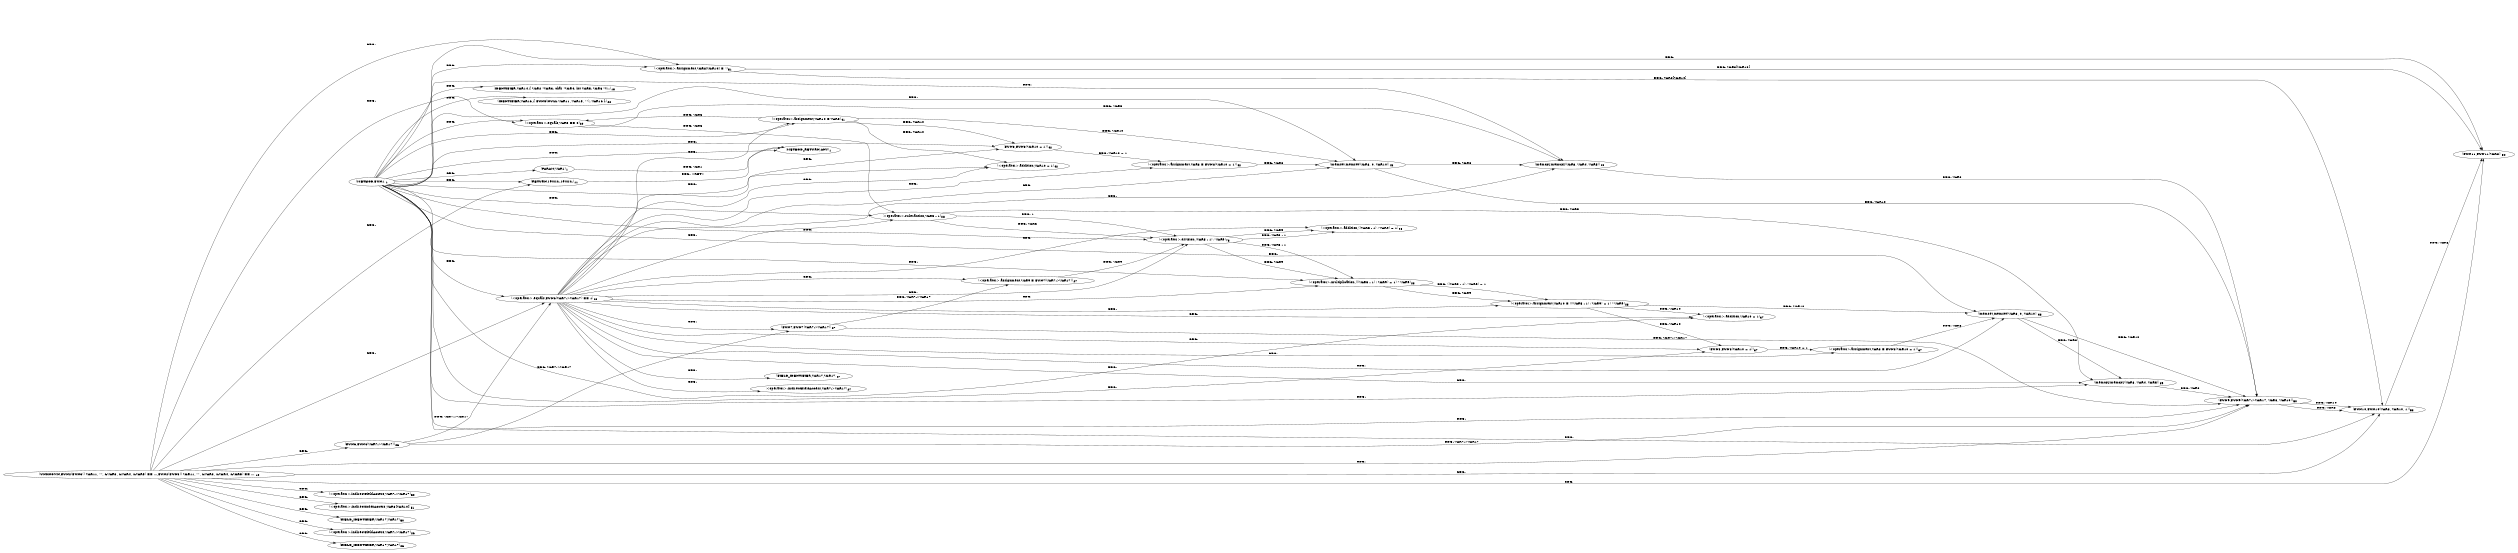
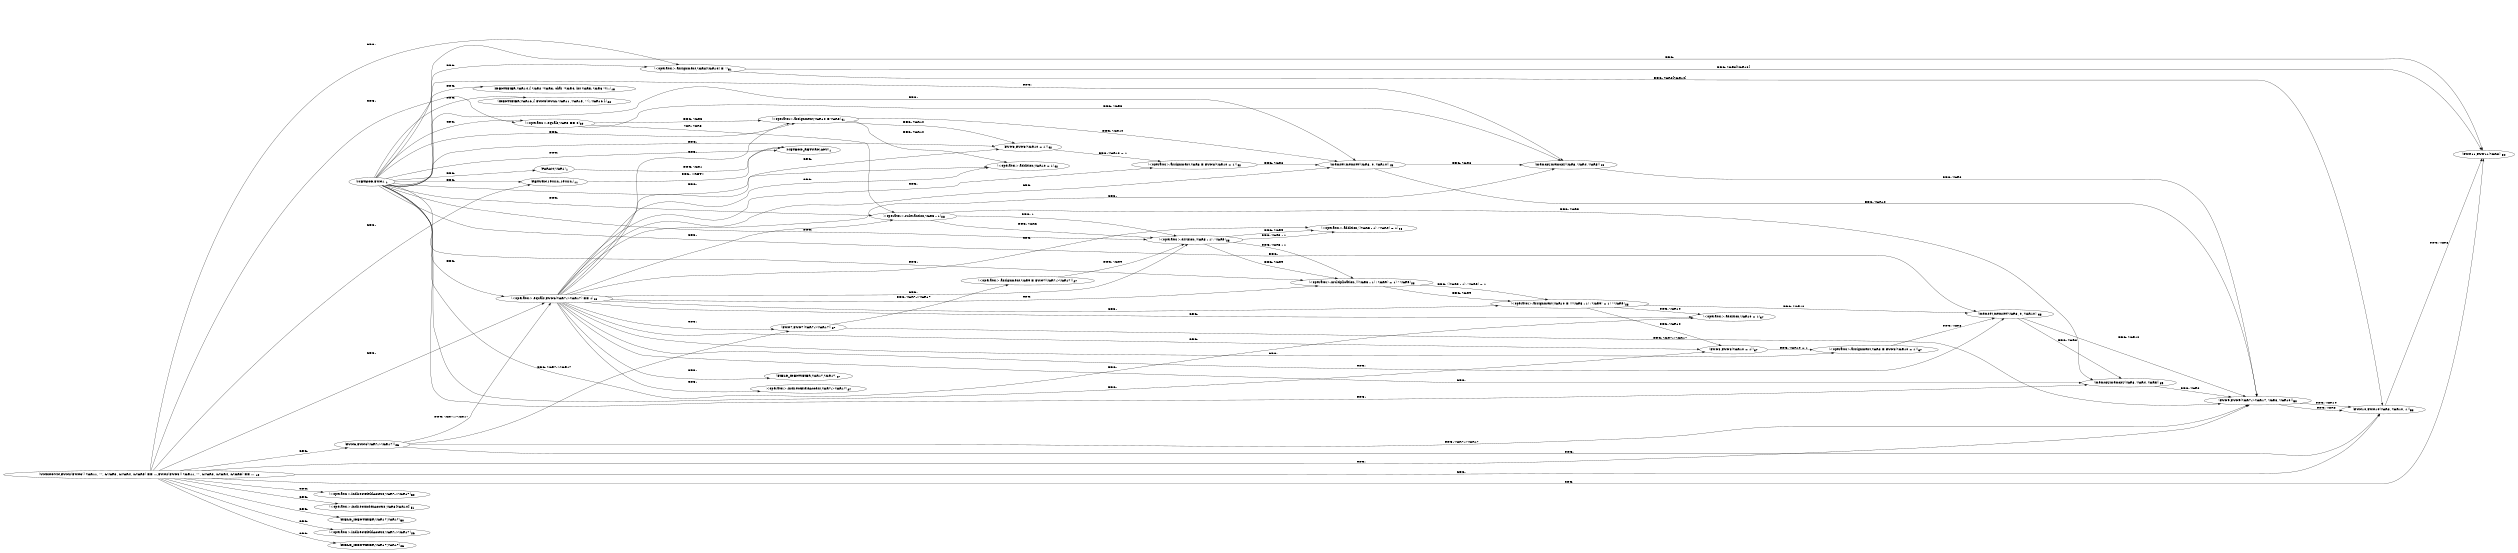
(675, 117) -> (677, 122)
(451, 122) -> (451, 122)
(693, 126) -> (693, 126)
(451, 173) -> (451, 173)
(1228, 240) -> (1228, 240)
(769, 280) -> none
(1204, 426) -> none
(1271, 437) -> (1397, 454)
